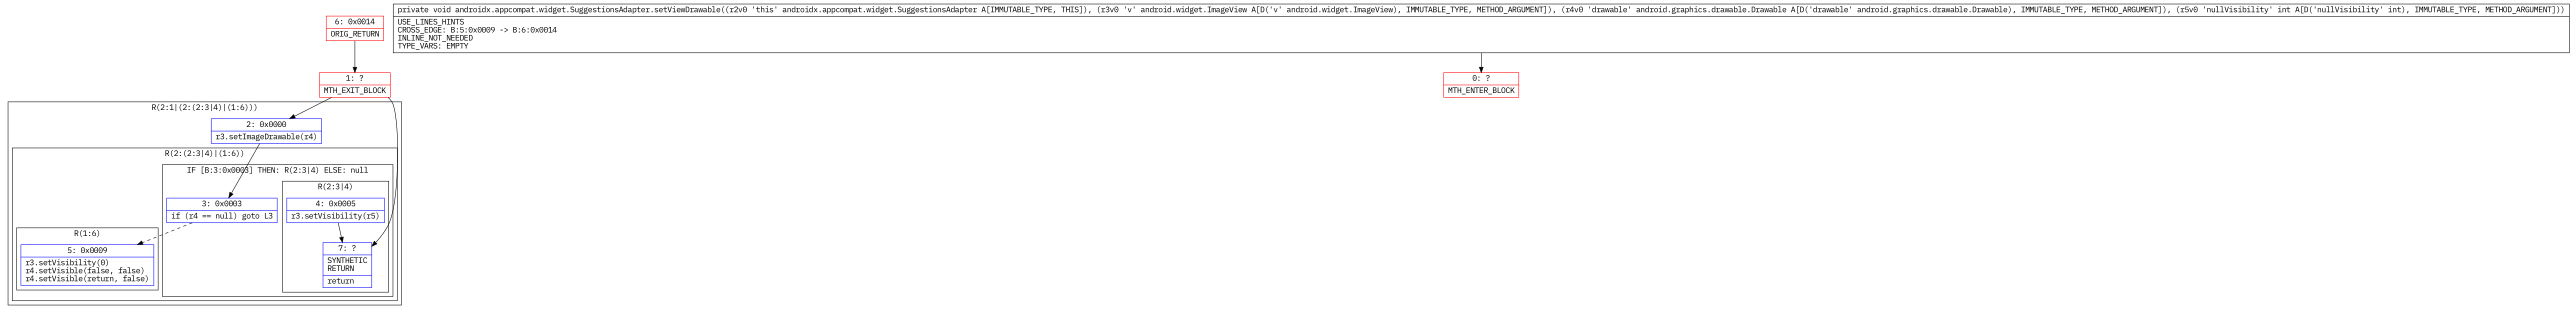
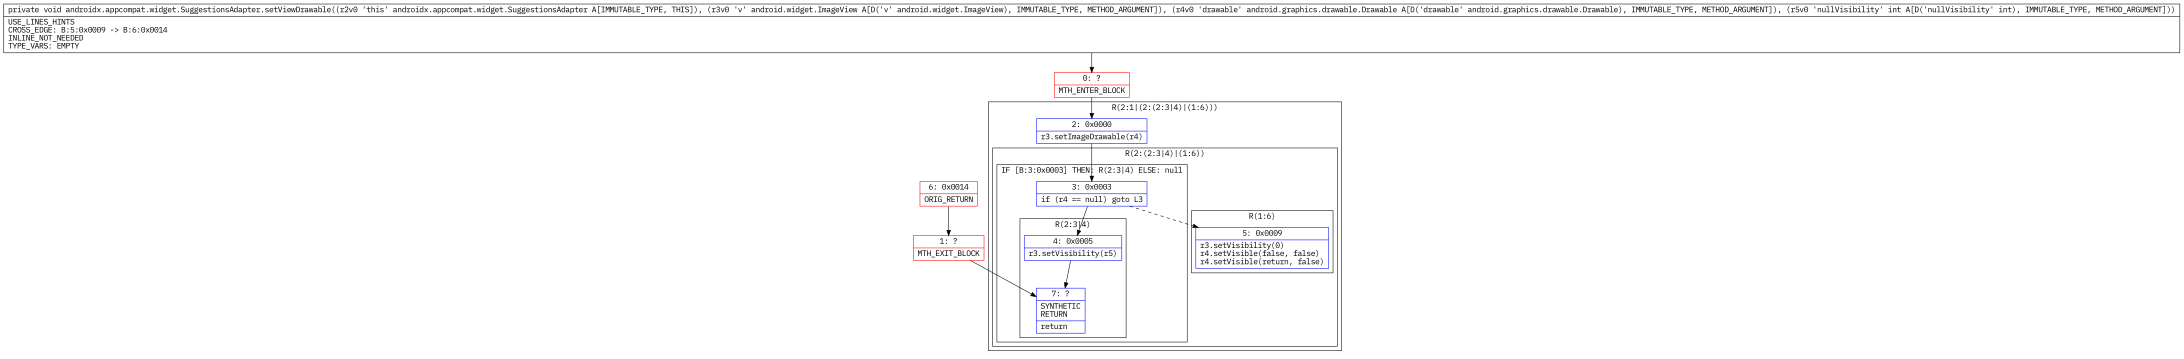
(313, 107) -> (1092, 105)
none -> (1084, 215)
